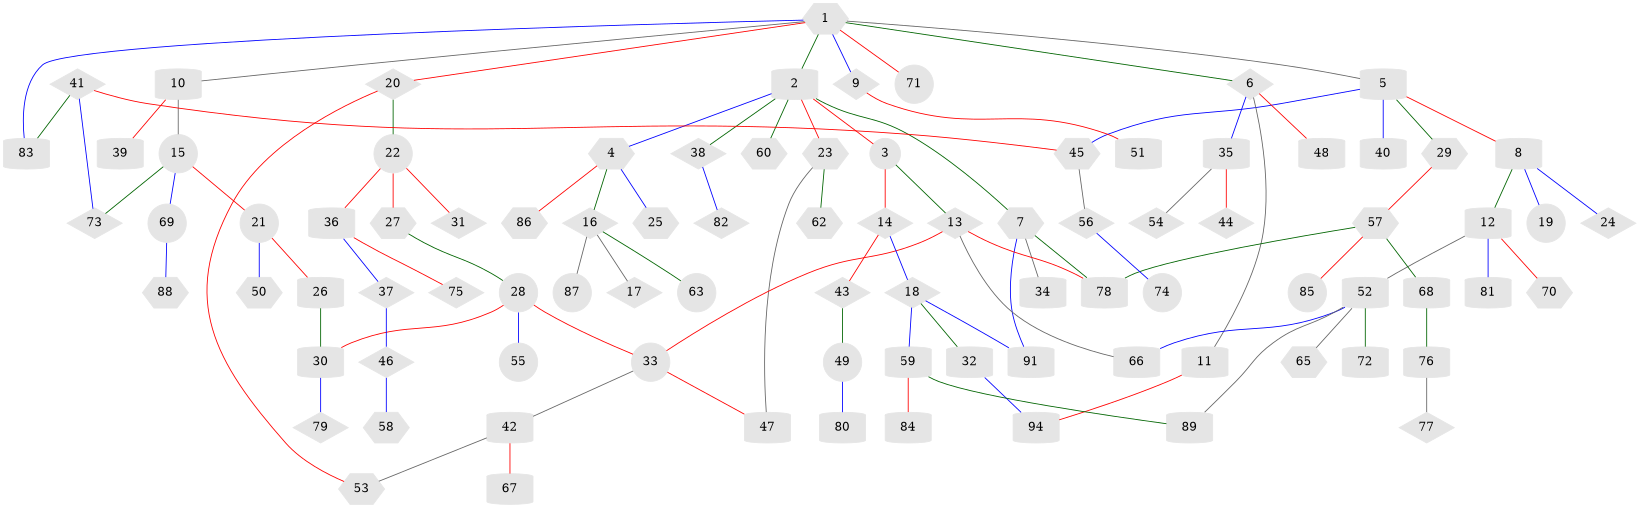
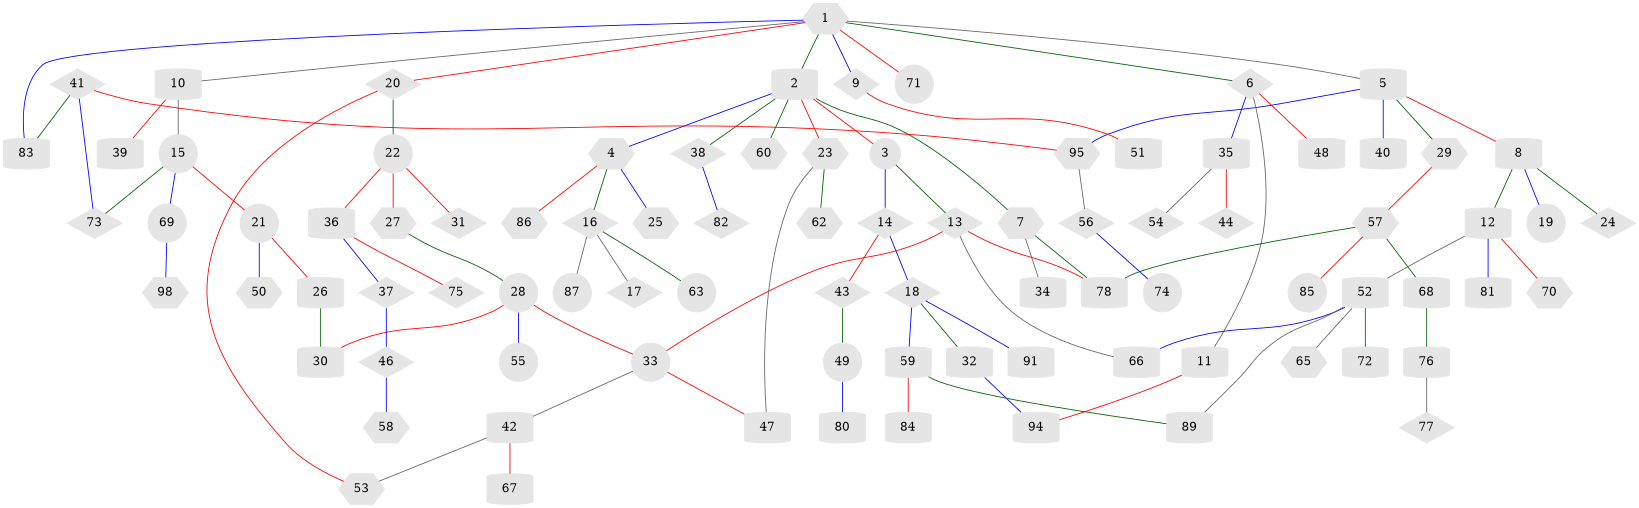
(1077, 154) -> (1077, 154)
(885, 188) -> (885, 188)
(1567, 191) -> (1567, 191)
(165, 293) -> (165, 293)
(1010, 294) -> none
(321, 428) -> none
